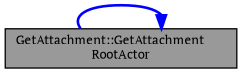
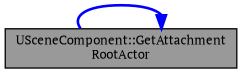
(121, 48) -> (121, 48)
